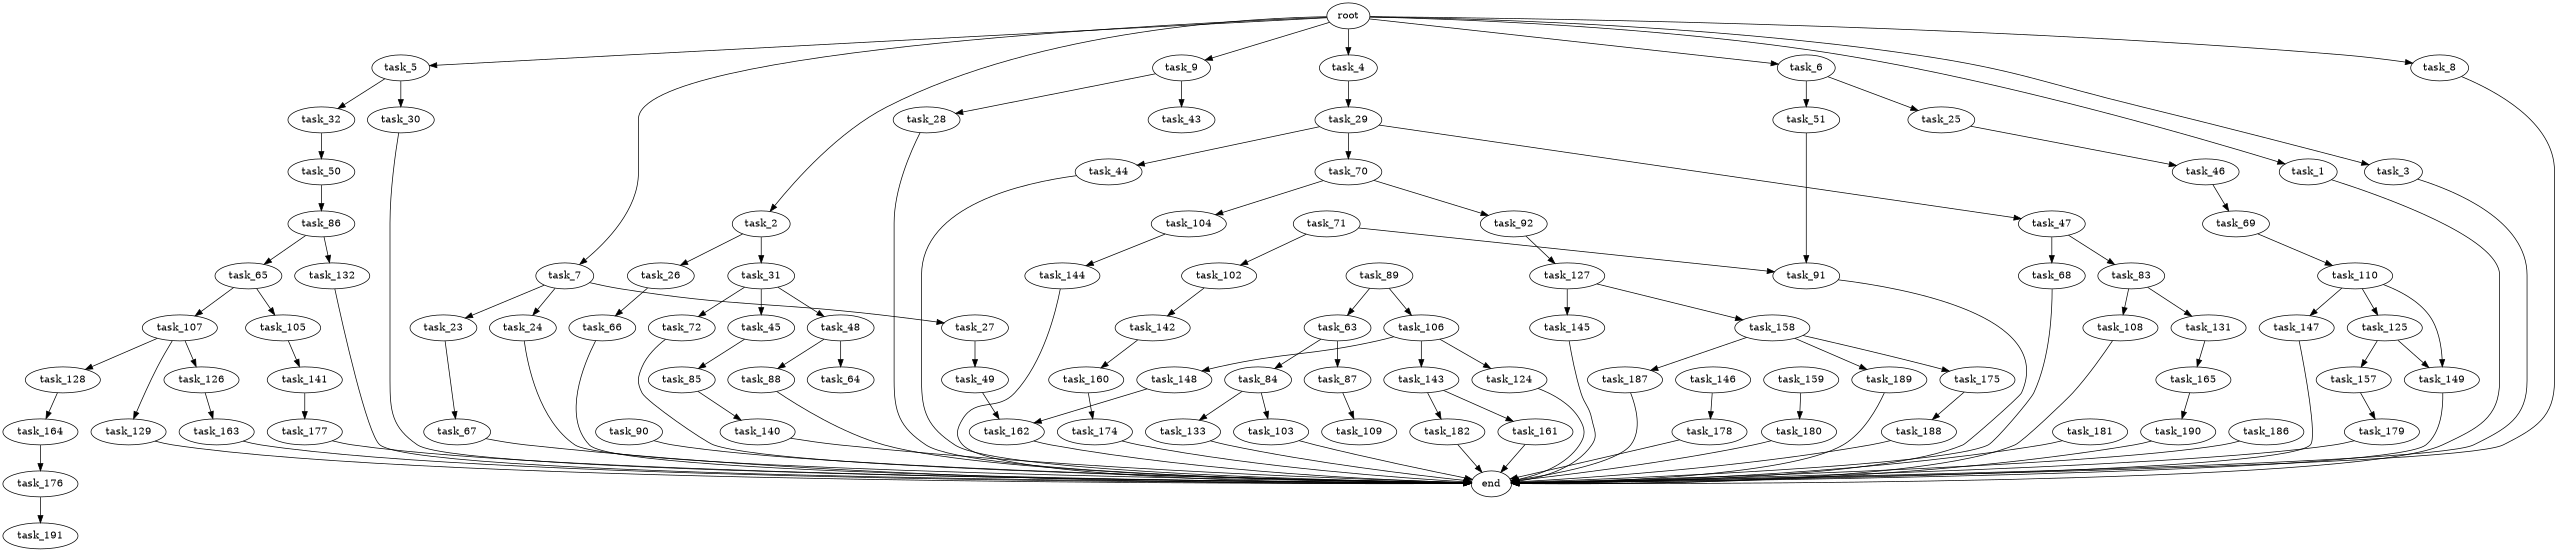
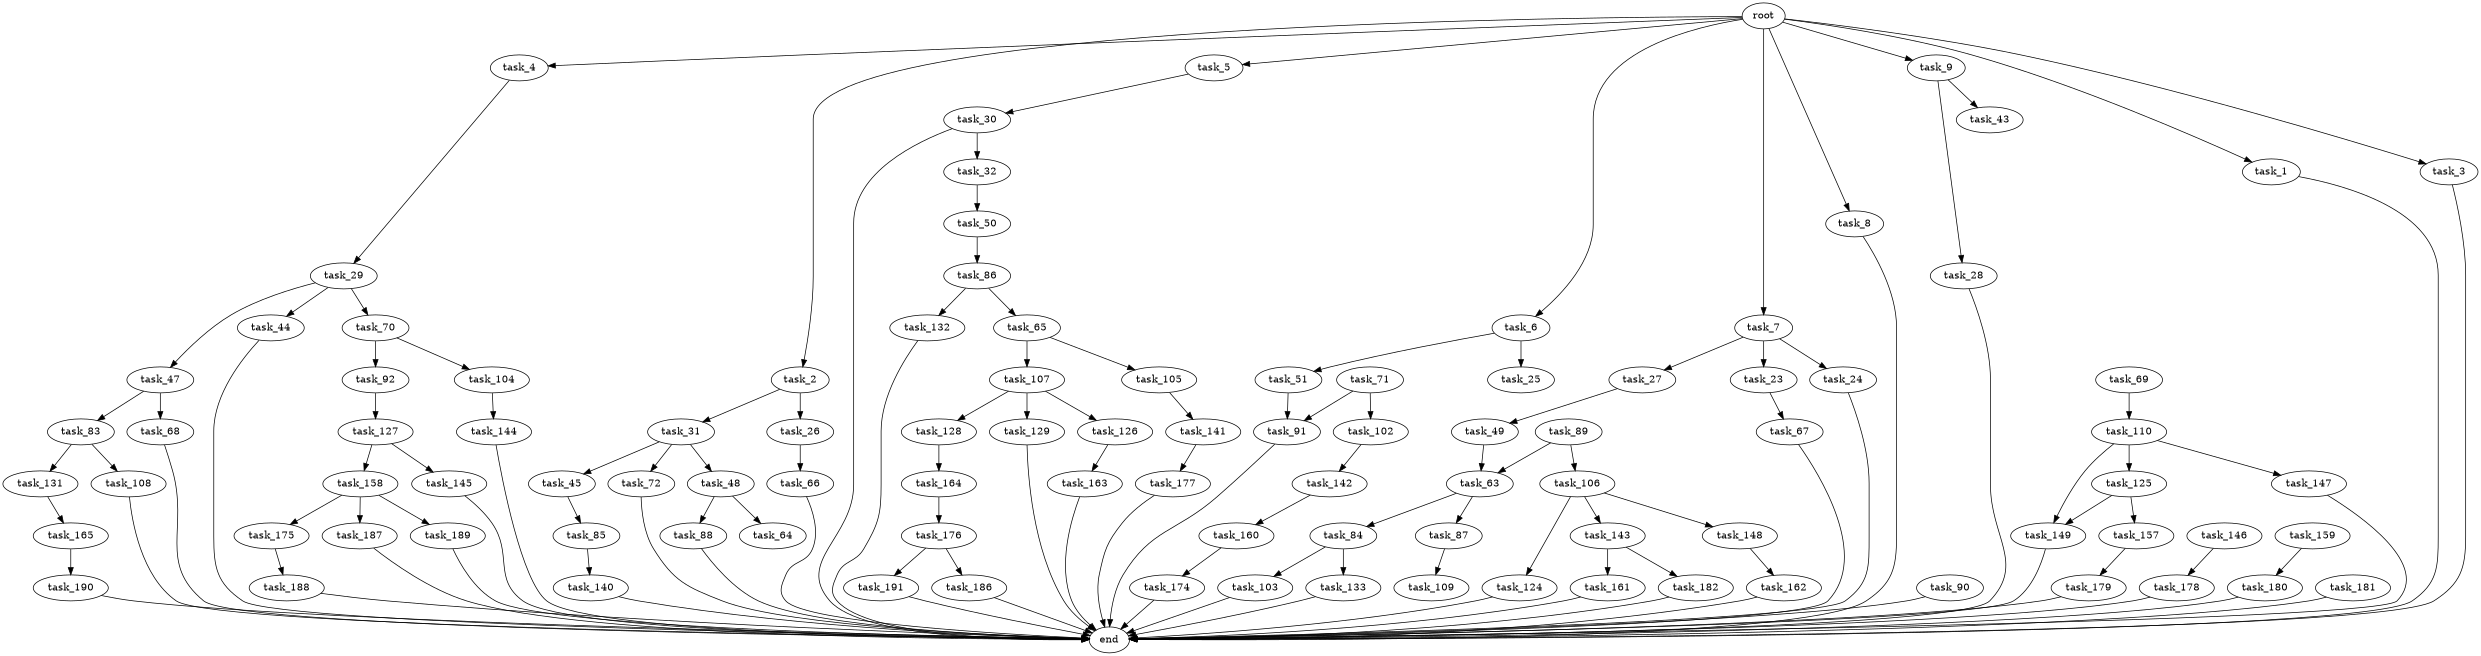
(364, 92) -> (977, 142)
(2206, 172) -> none
(987, 400) -> (1483, 454)
none -> (952, 559)
none -> (996, 617)
